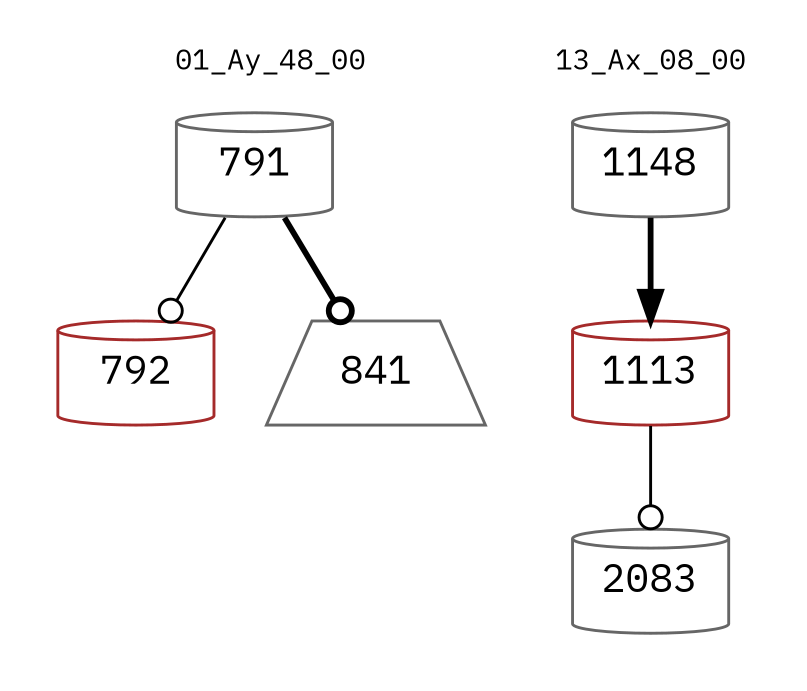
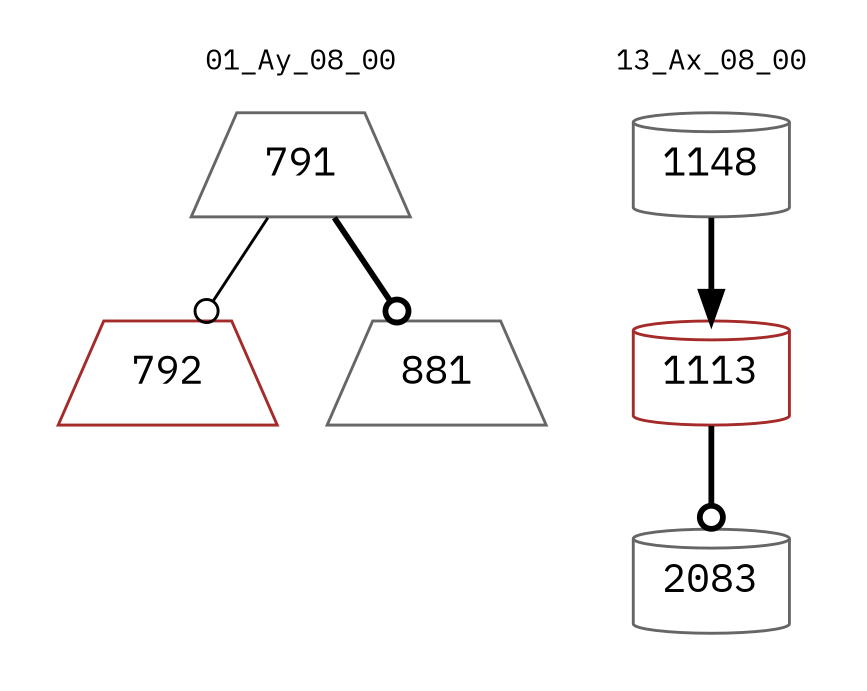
(272, 62) -> (302, 62)
(254, 165) -> (301, 165)
(136, 373) -> (168, 373)
(376, 373) -> (437, 373)
(651, 466) -> (711, 466)
